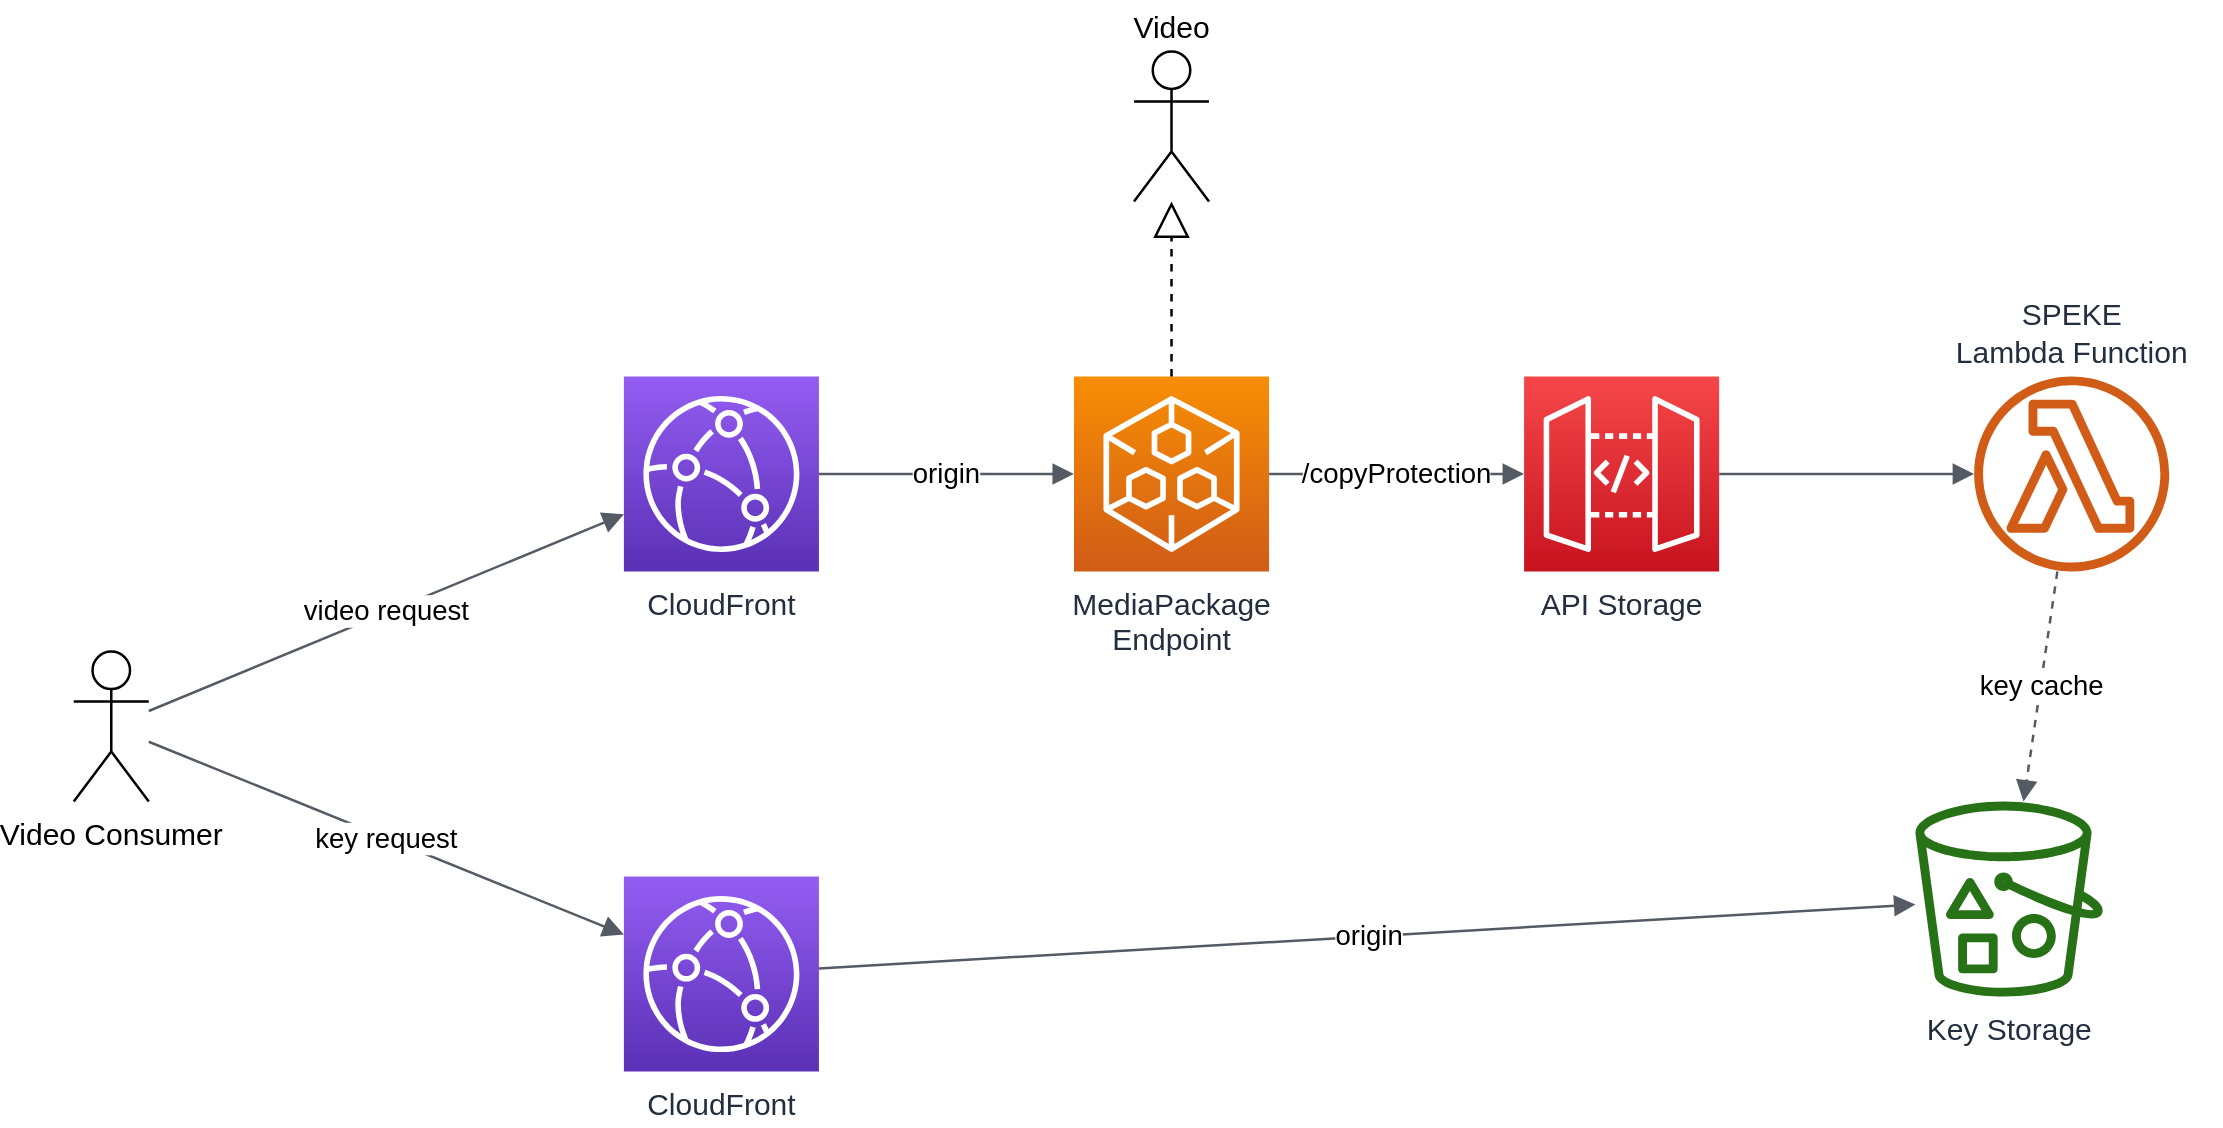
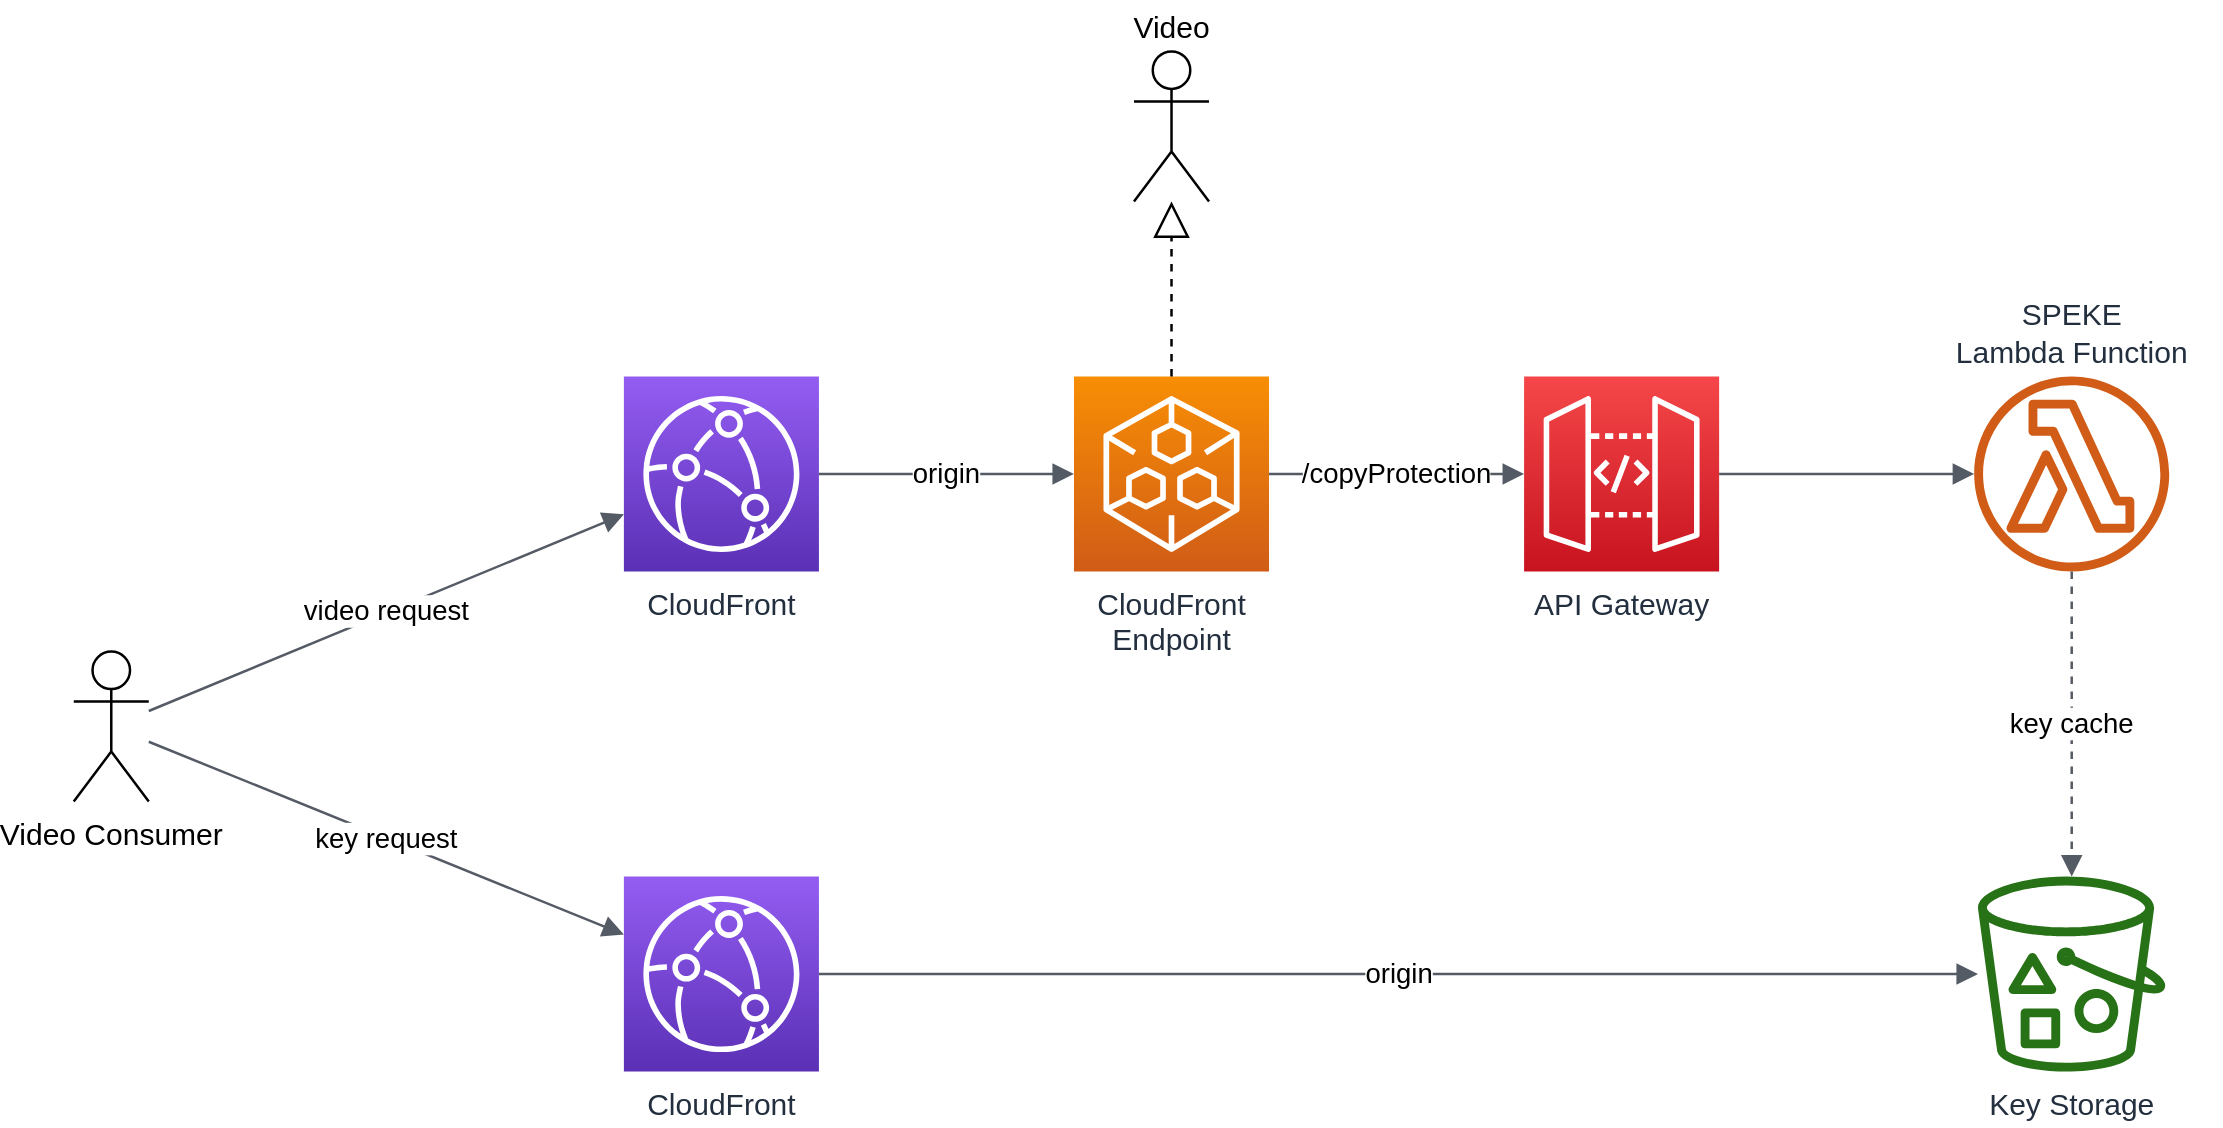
(1623, 607) -> (1623, 607)
(1173, 625) -> (1173, 625)
(2009, 899) -> (2071, 974)
